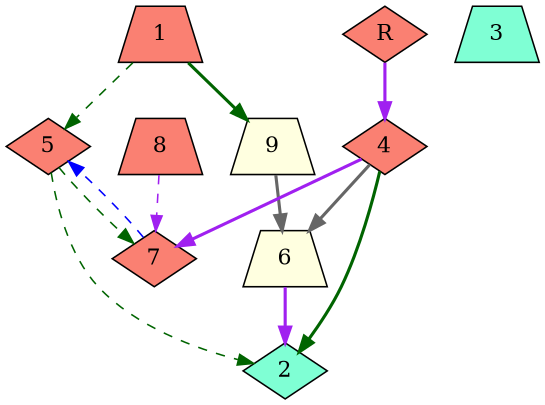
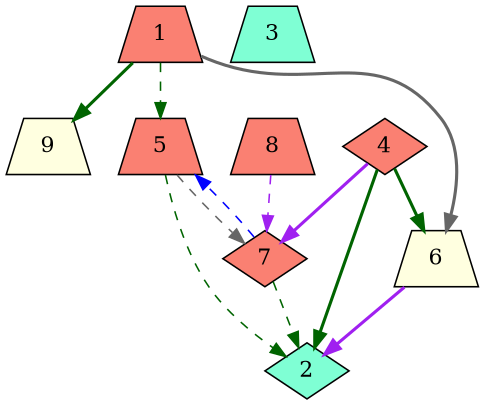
(385, 34) -> none
(48, 146) -> (161, 146)
(277, 188) -> (377, 77)
(345, 192) -> (406, 192)
(89, 201) -> (204, 205)
none -> (283, 307)
